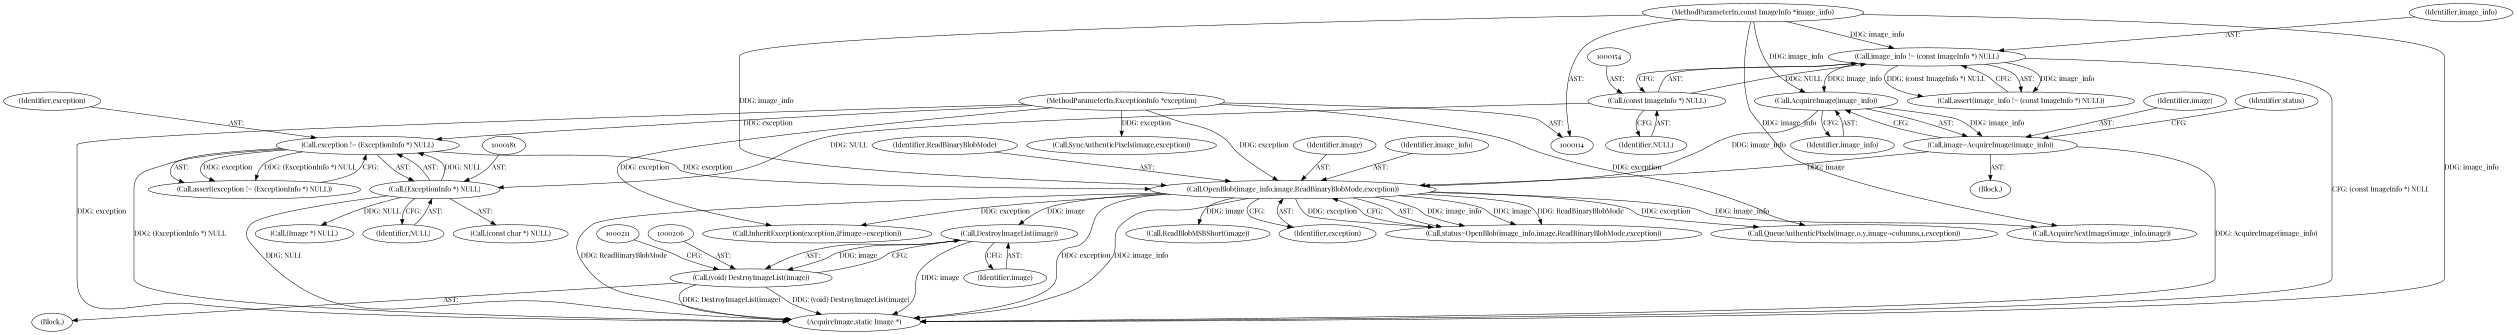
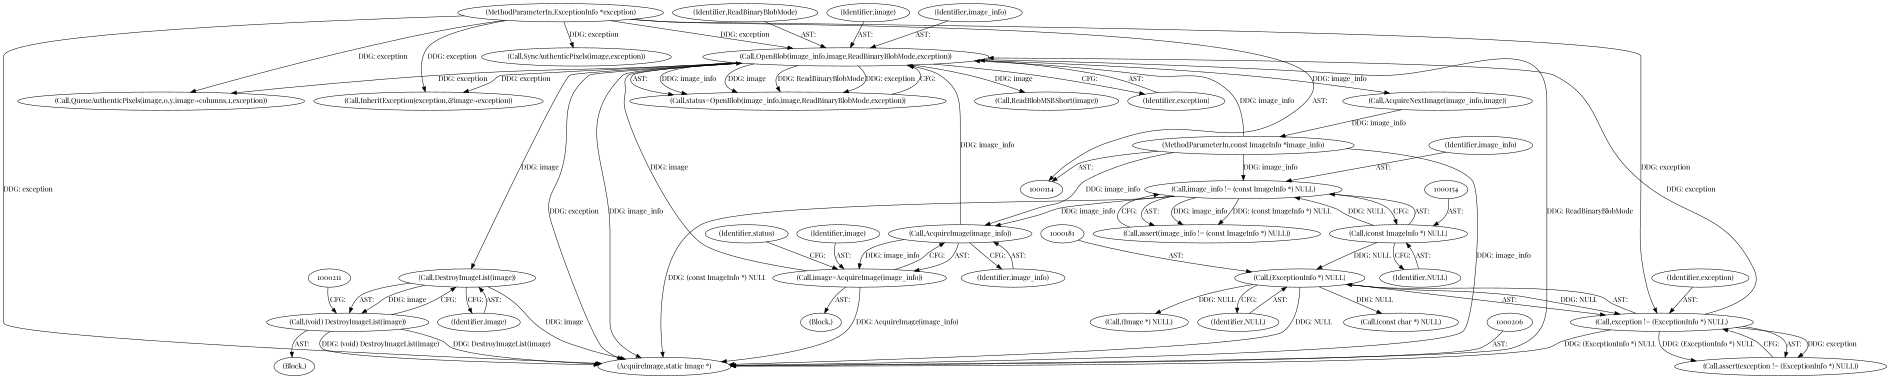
(1846, 179) -> (1343, 123)
(2381, 190) -> (718, 278)
(486, 212) -> (1375, 300)
(707, 254) -> (1123, 362)
